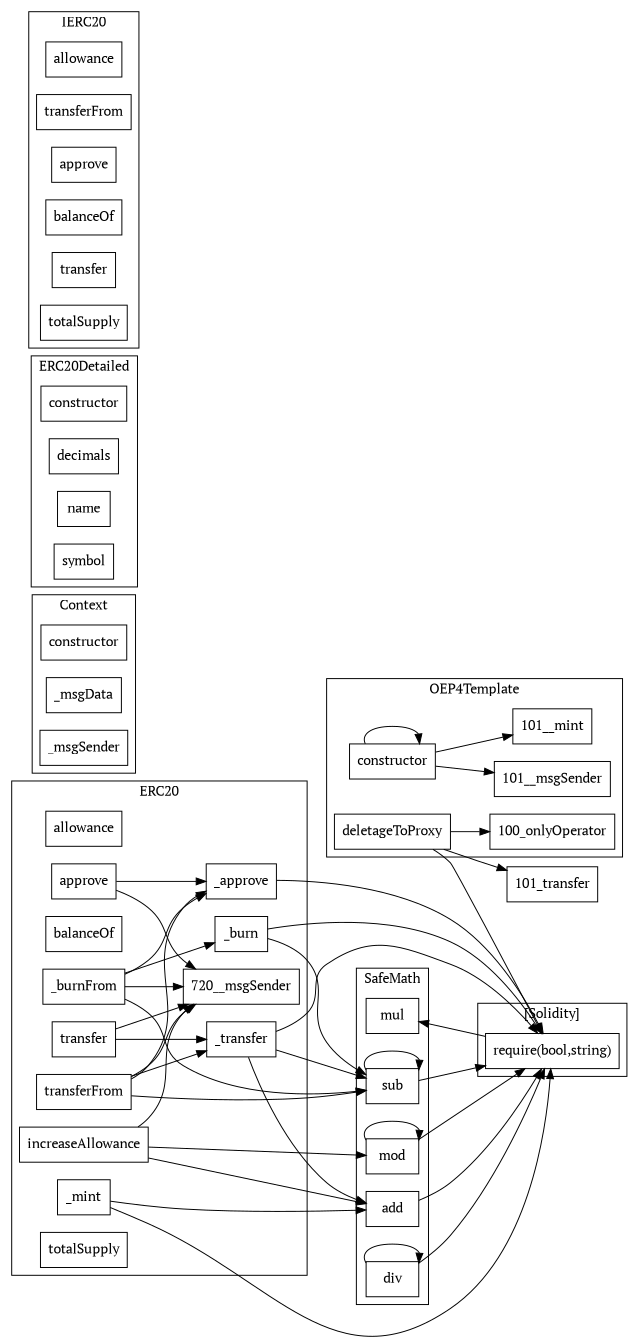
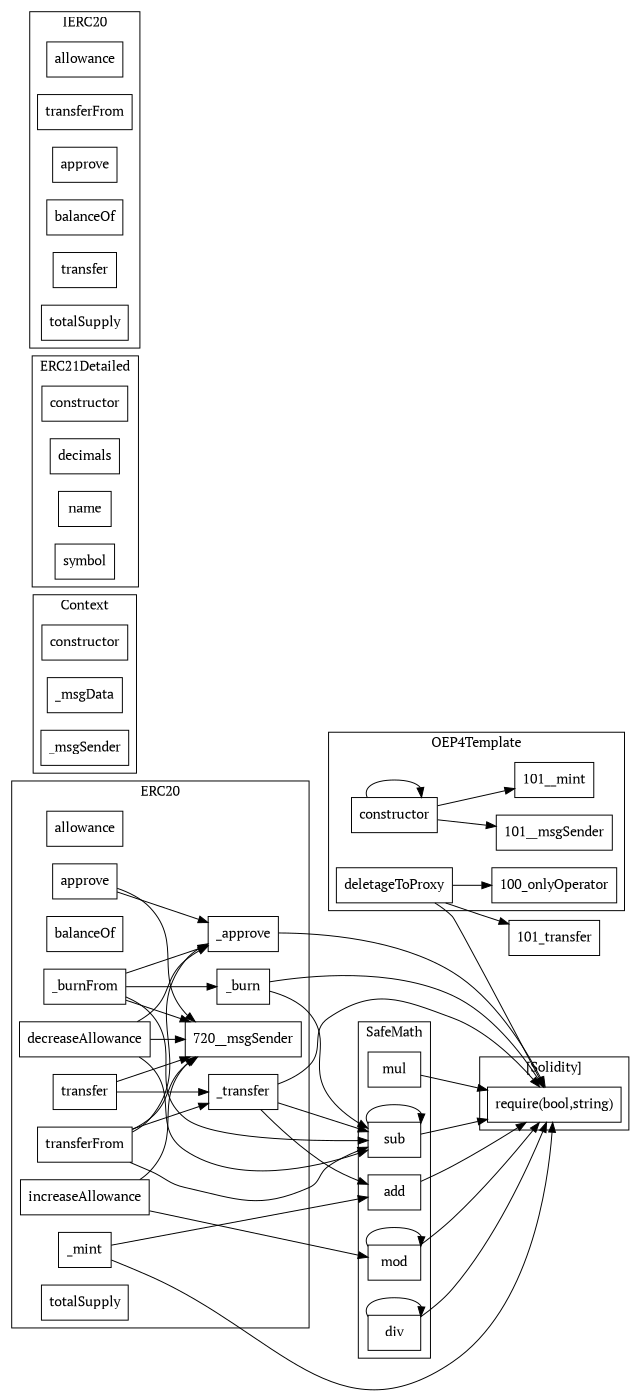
(84, 367) -> (85, 367)
(457, 1030) -> (449, 1082)
none -> (85, 1039)
(252, 1180) -> none
